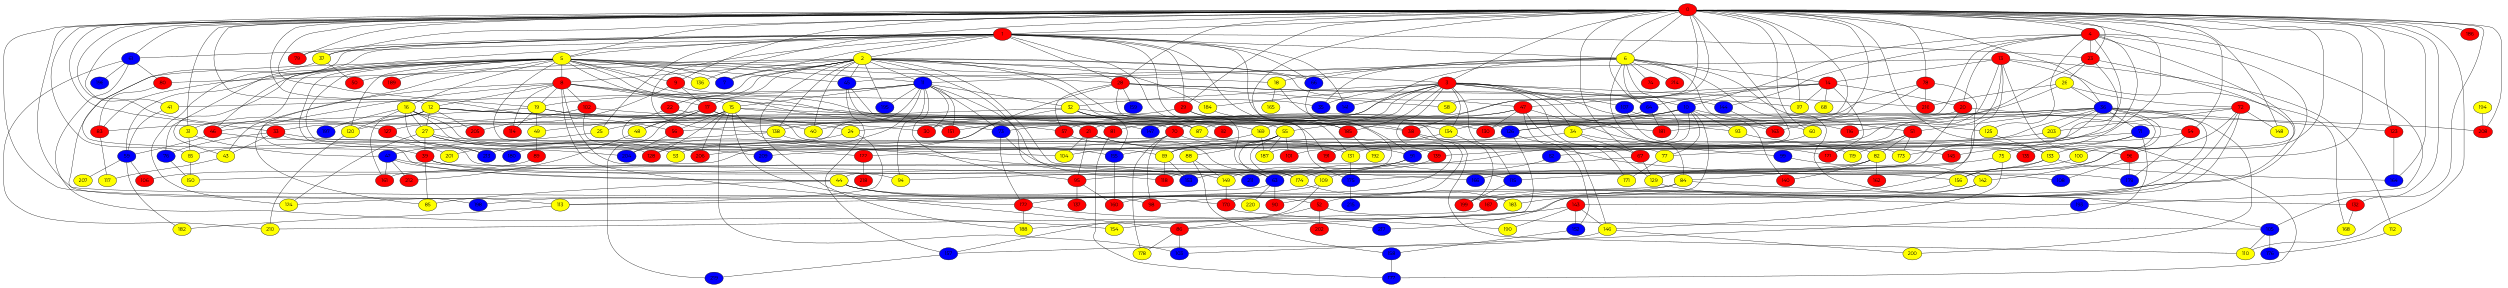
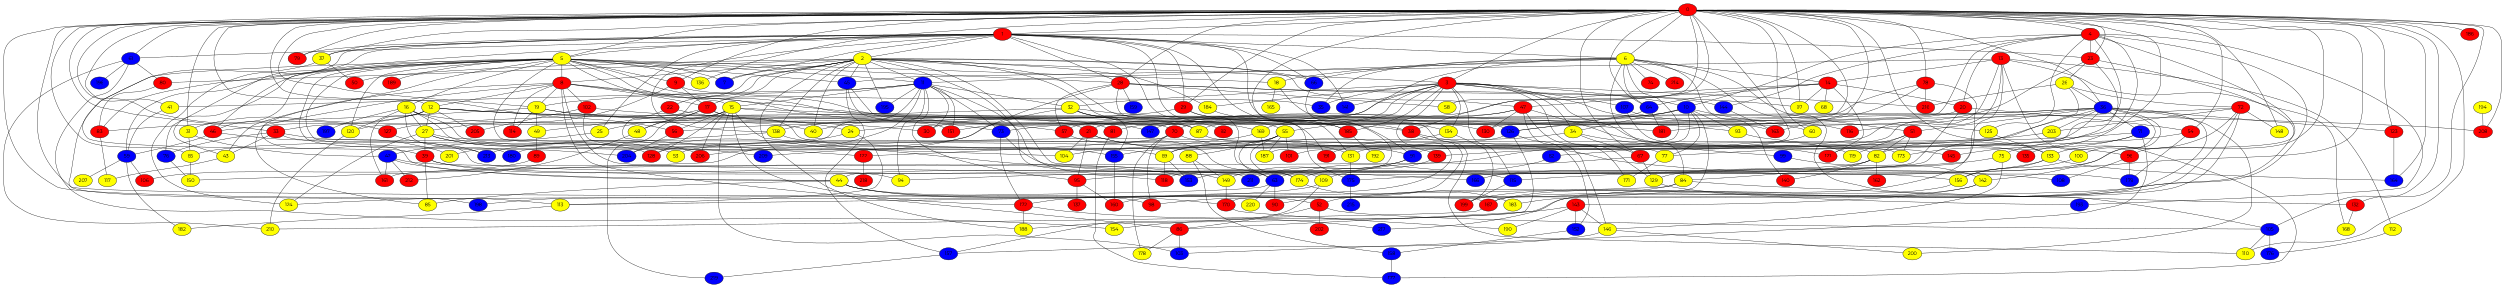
(1759, 122) -> (1995, 139)
